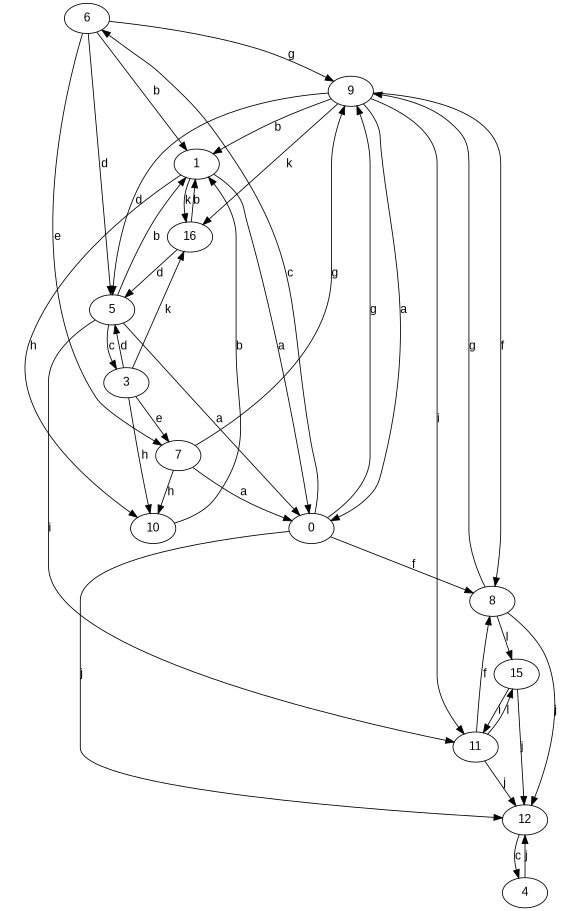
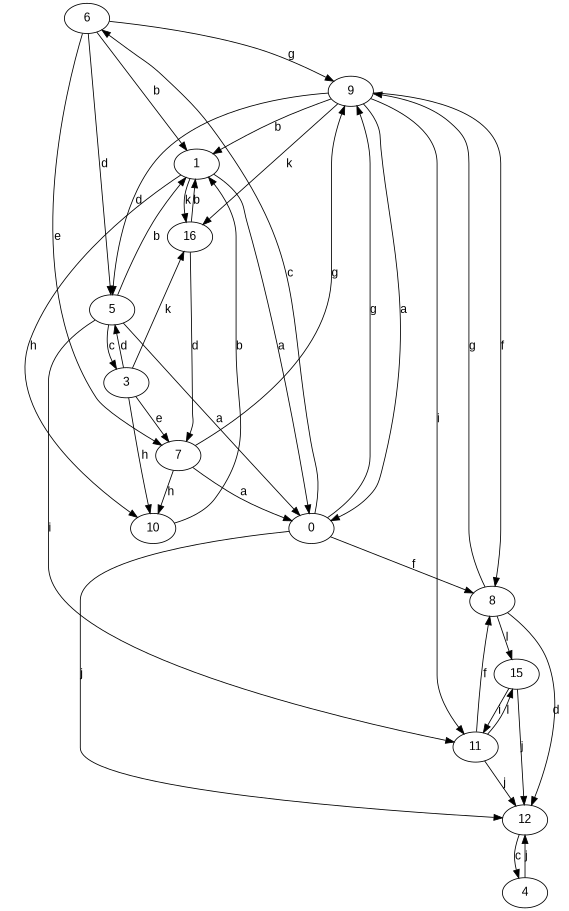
(154, 270) -> (192, 343)
(556, 711) -> (556, 711)
